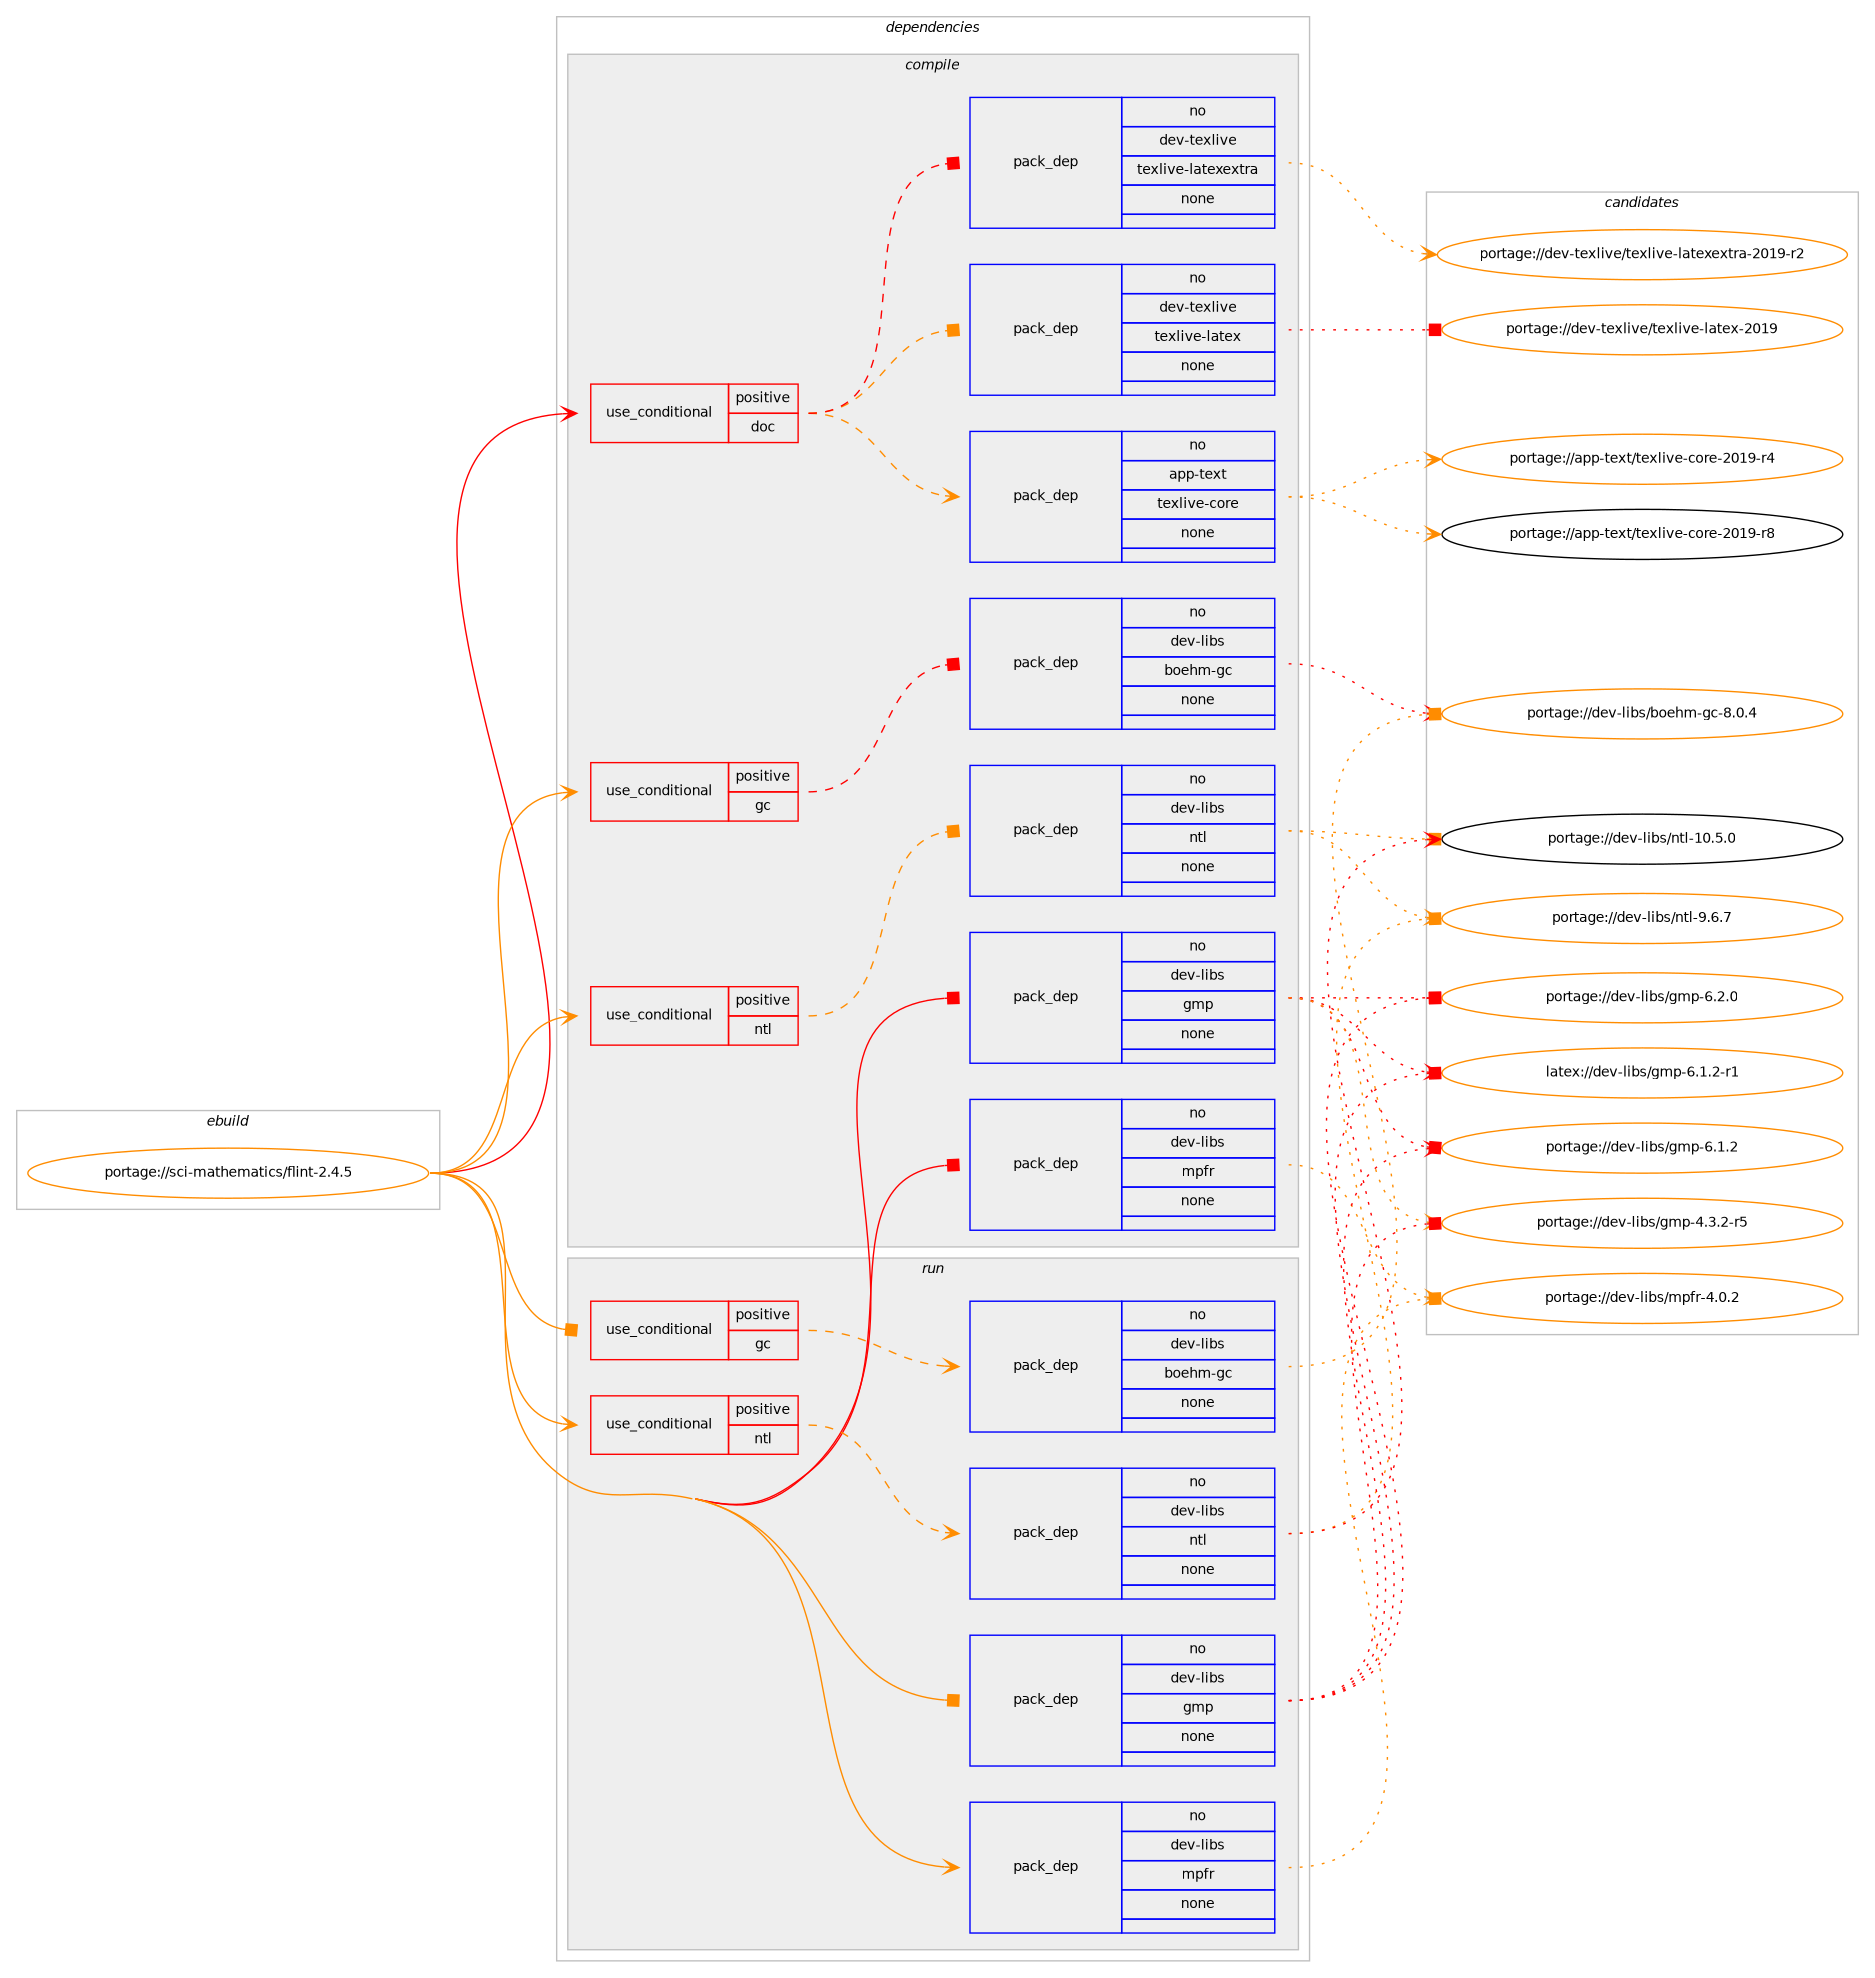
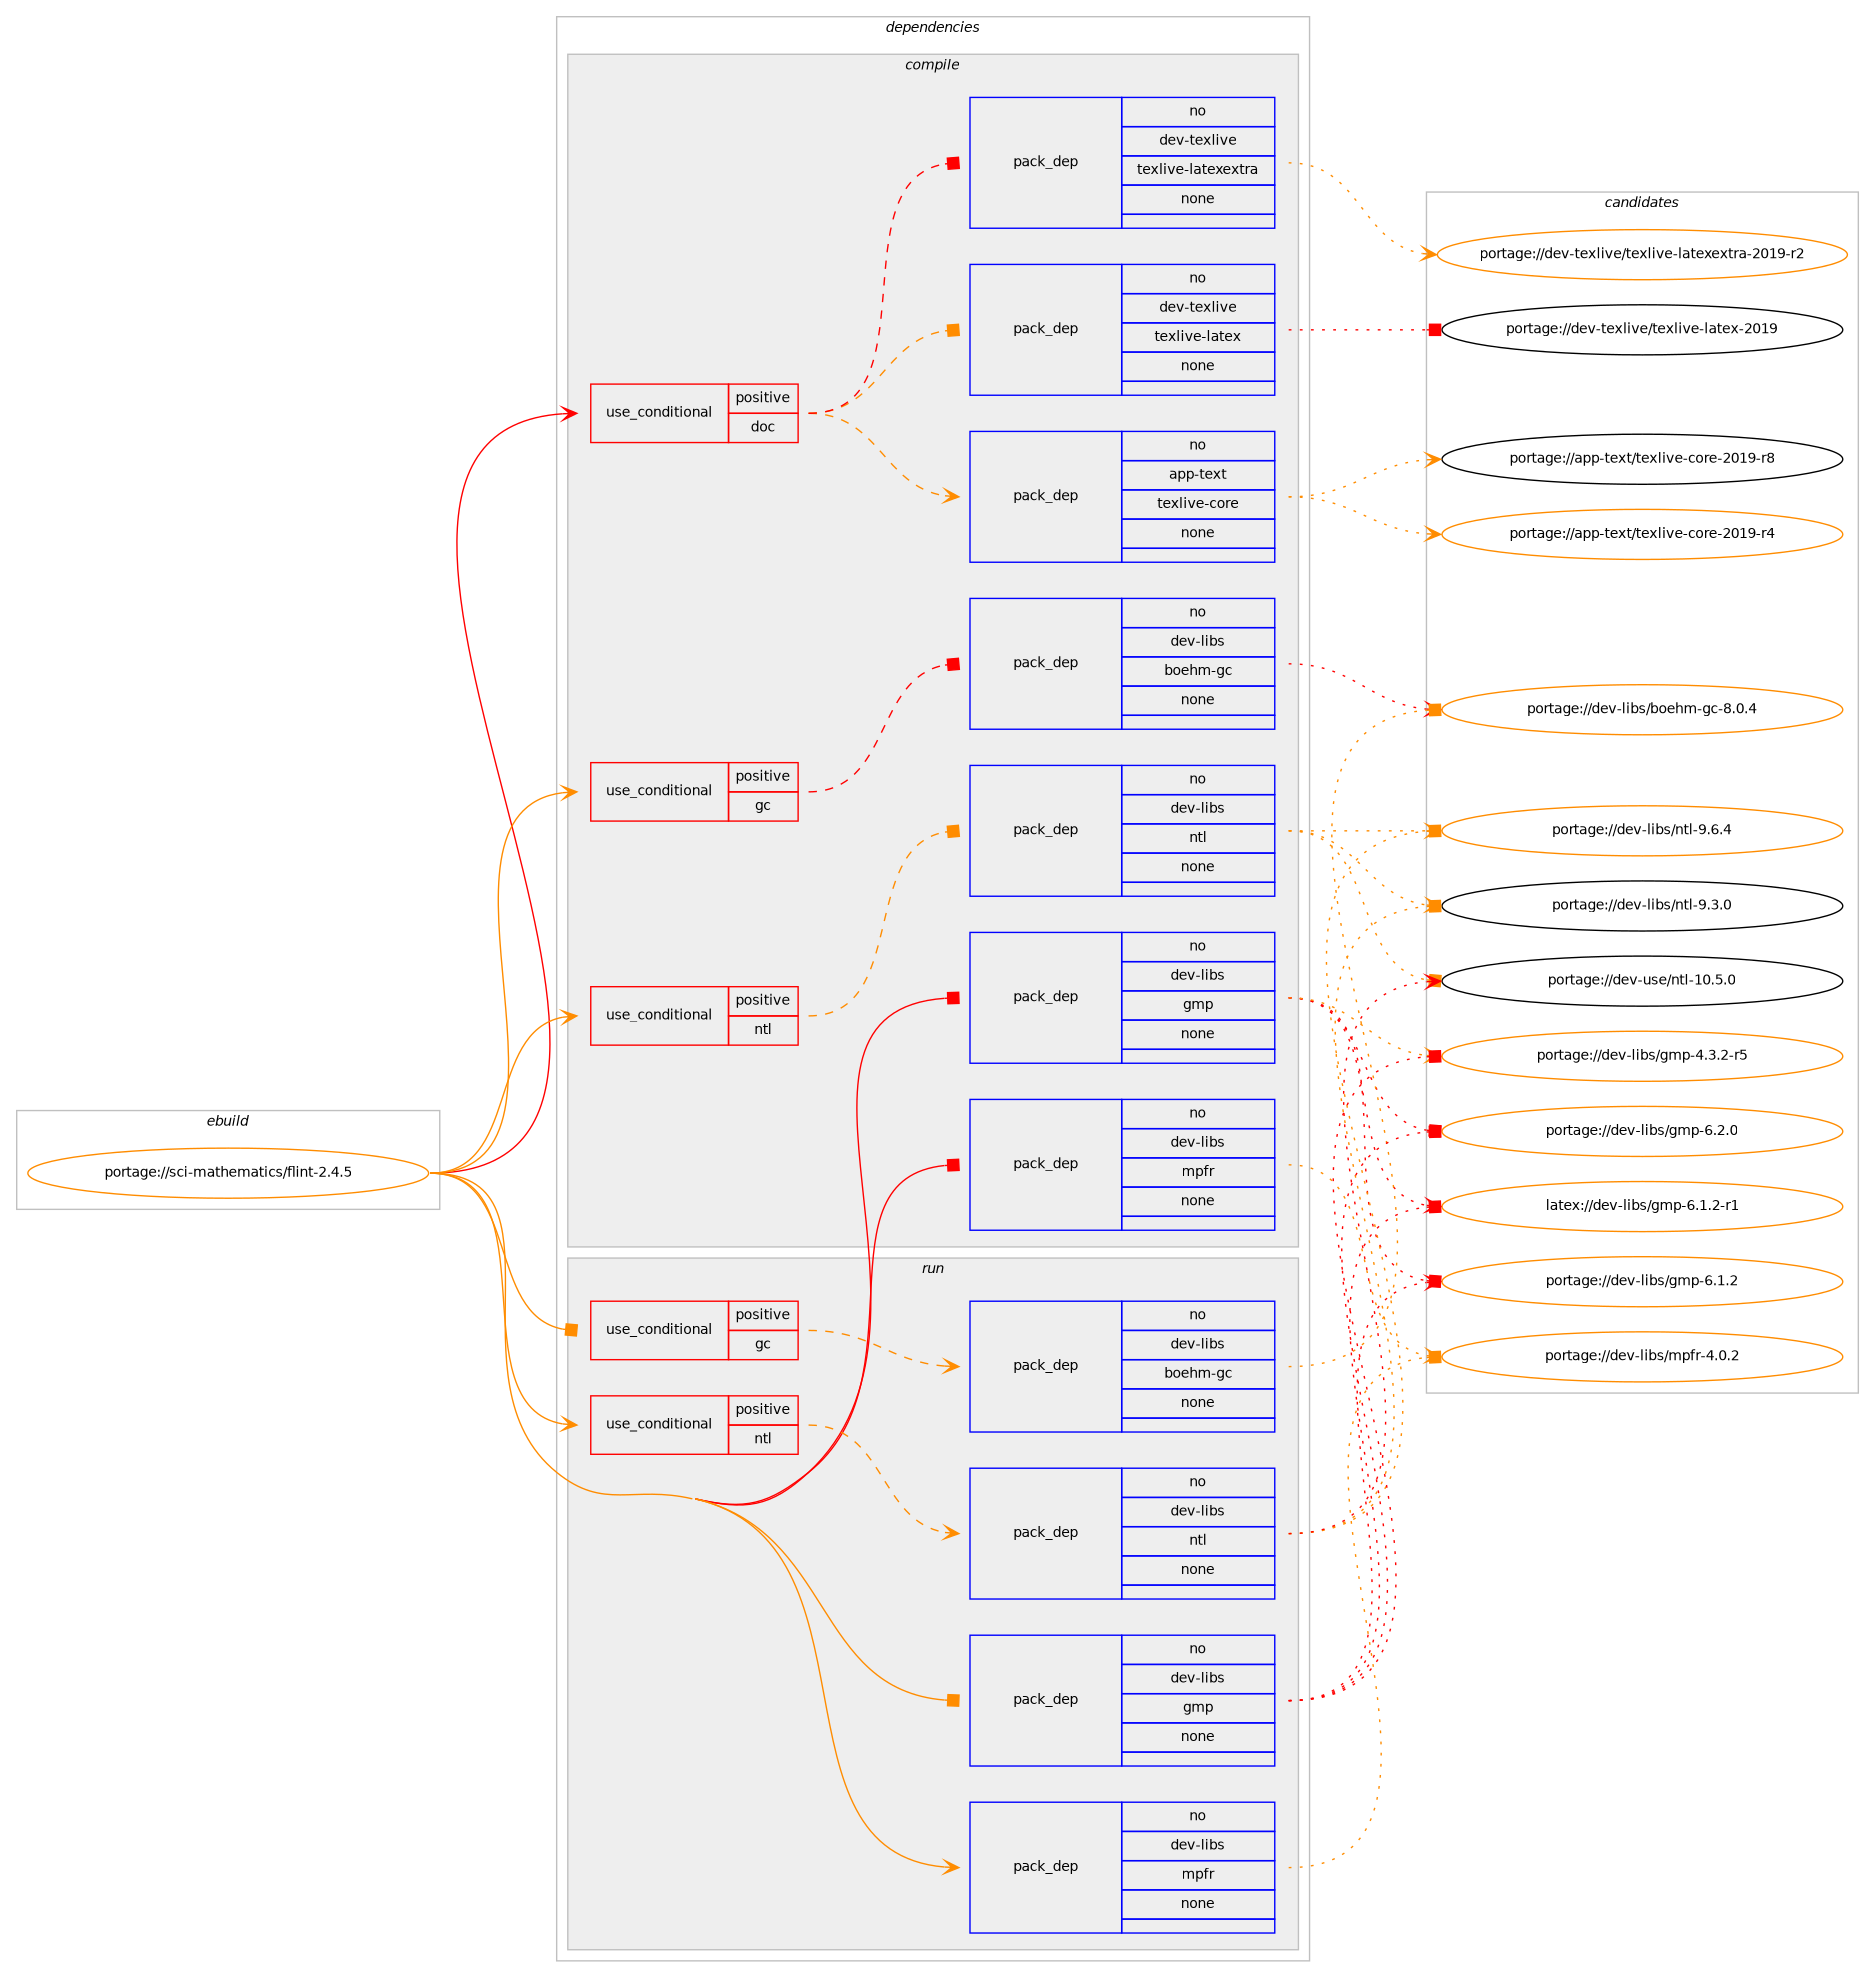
(1642, 330) -> (1642, 330)
(1642, 839) -> (1642, 981)
none -> (1642, 906)
(1642, 918) -> (1642, 831)
